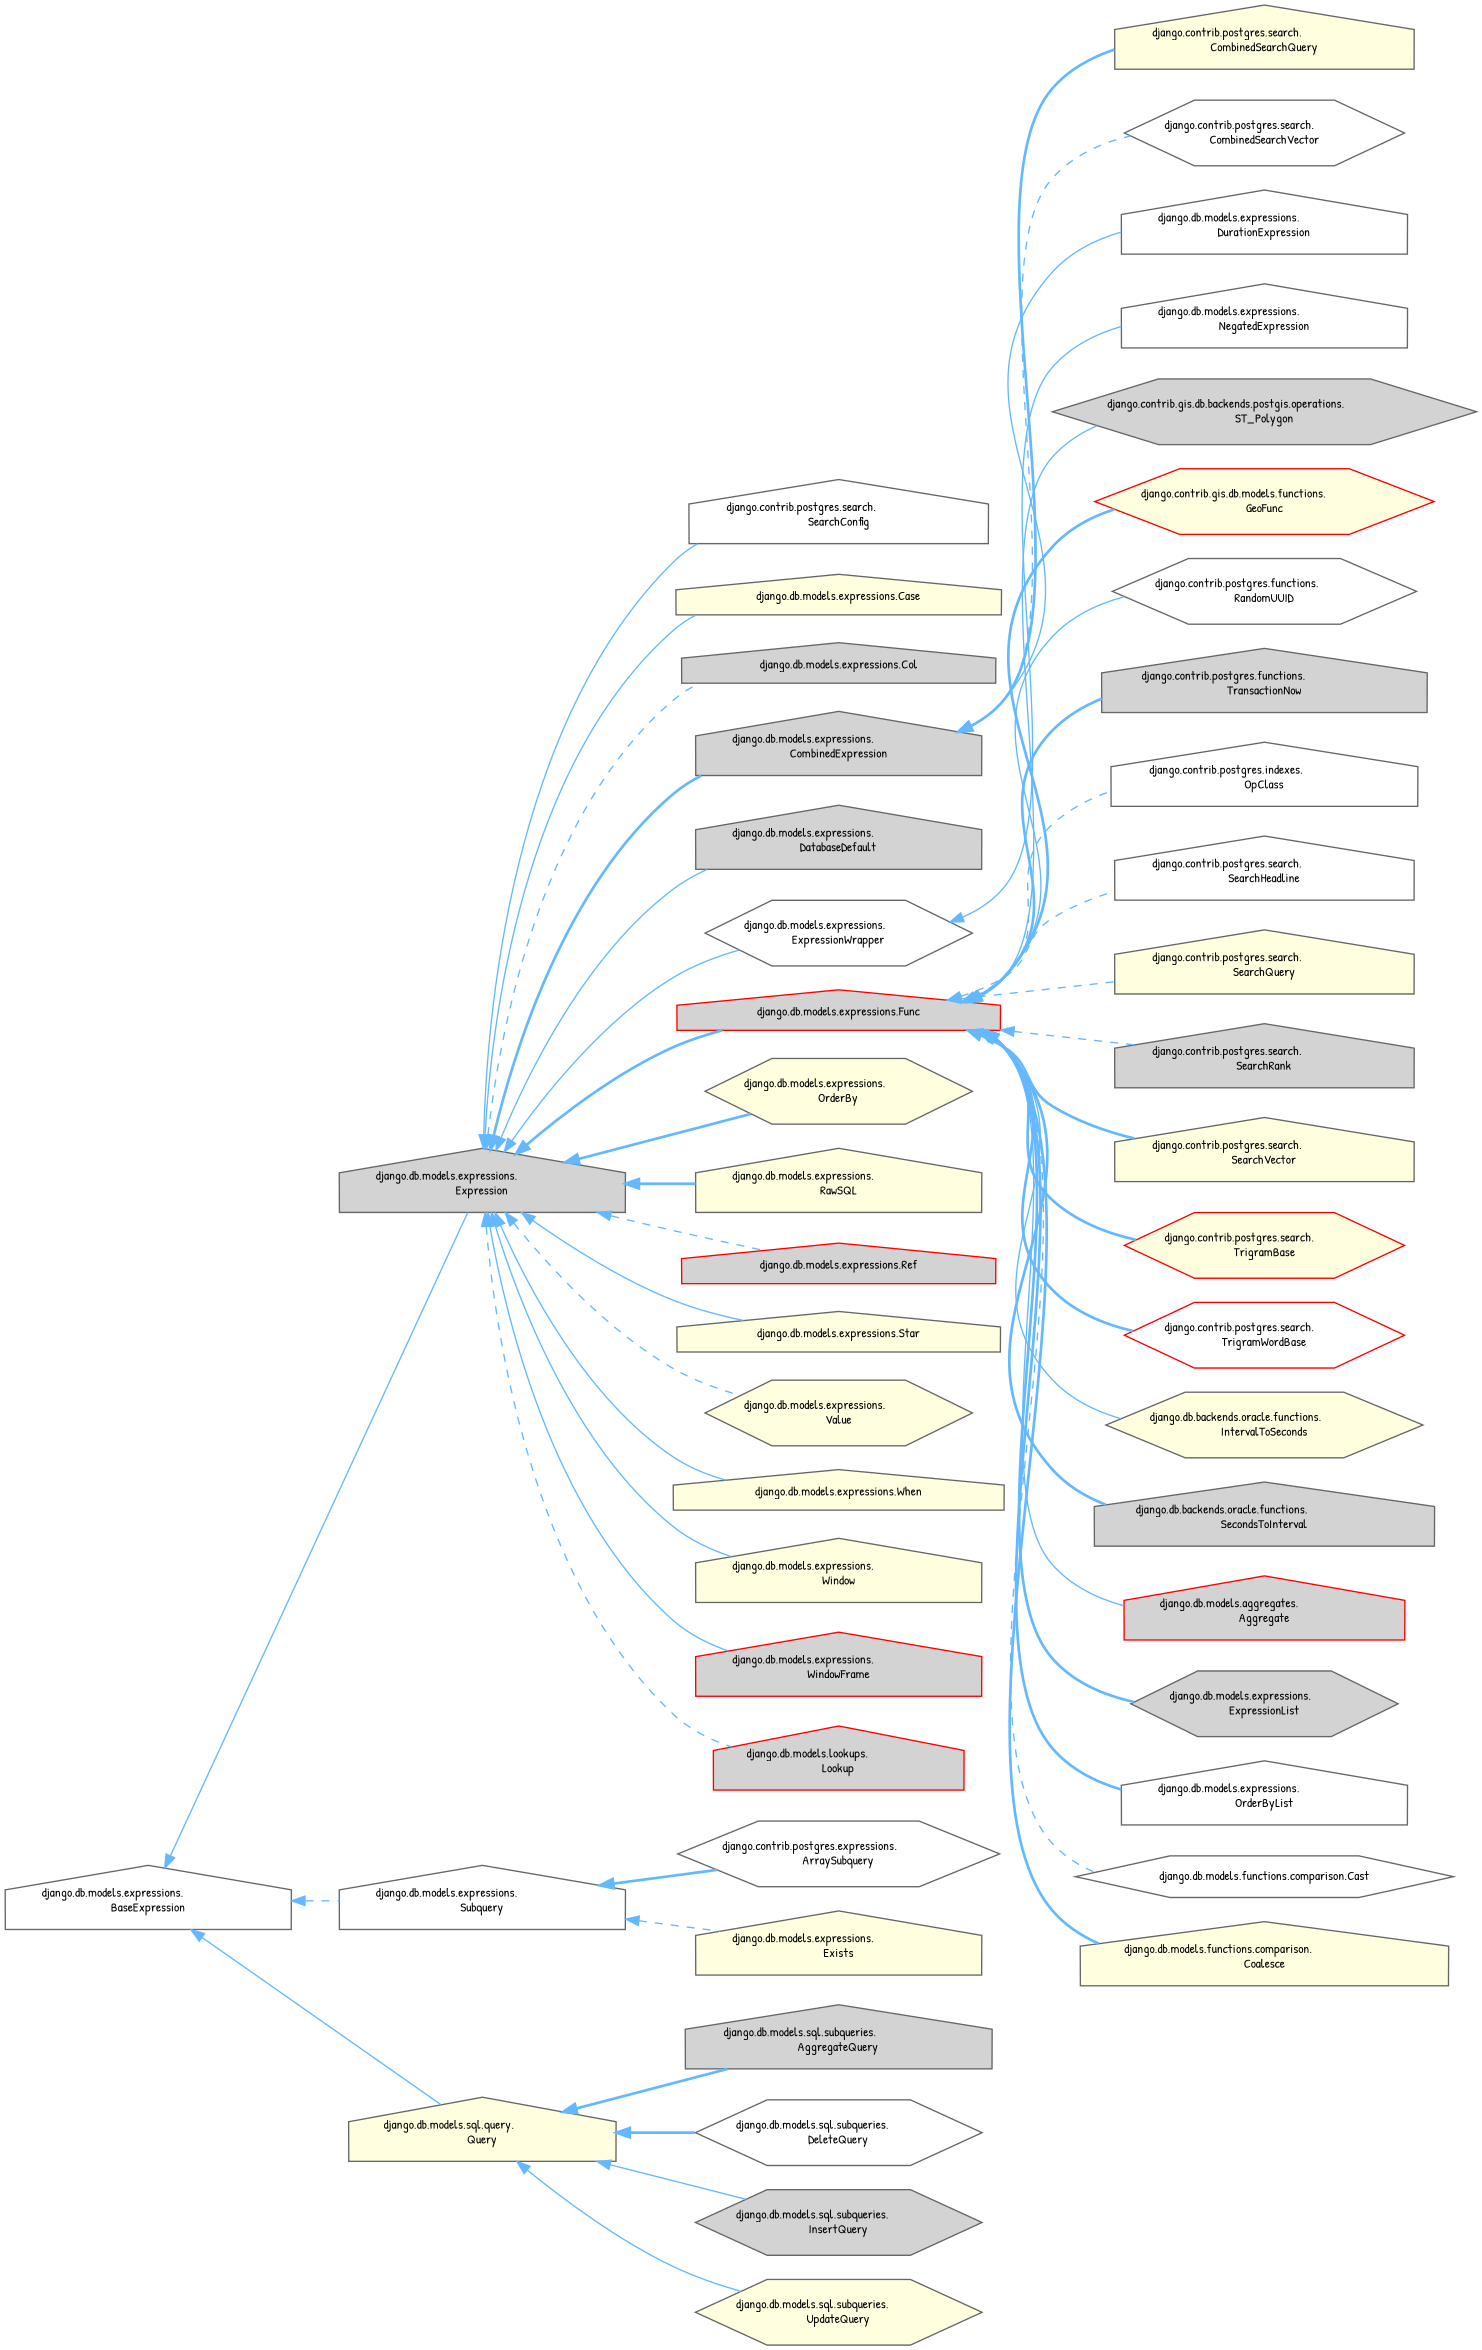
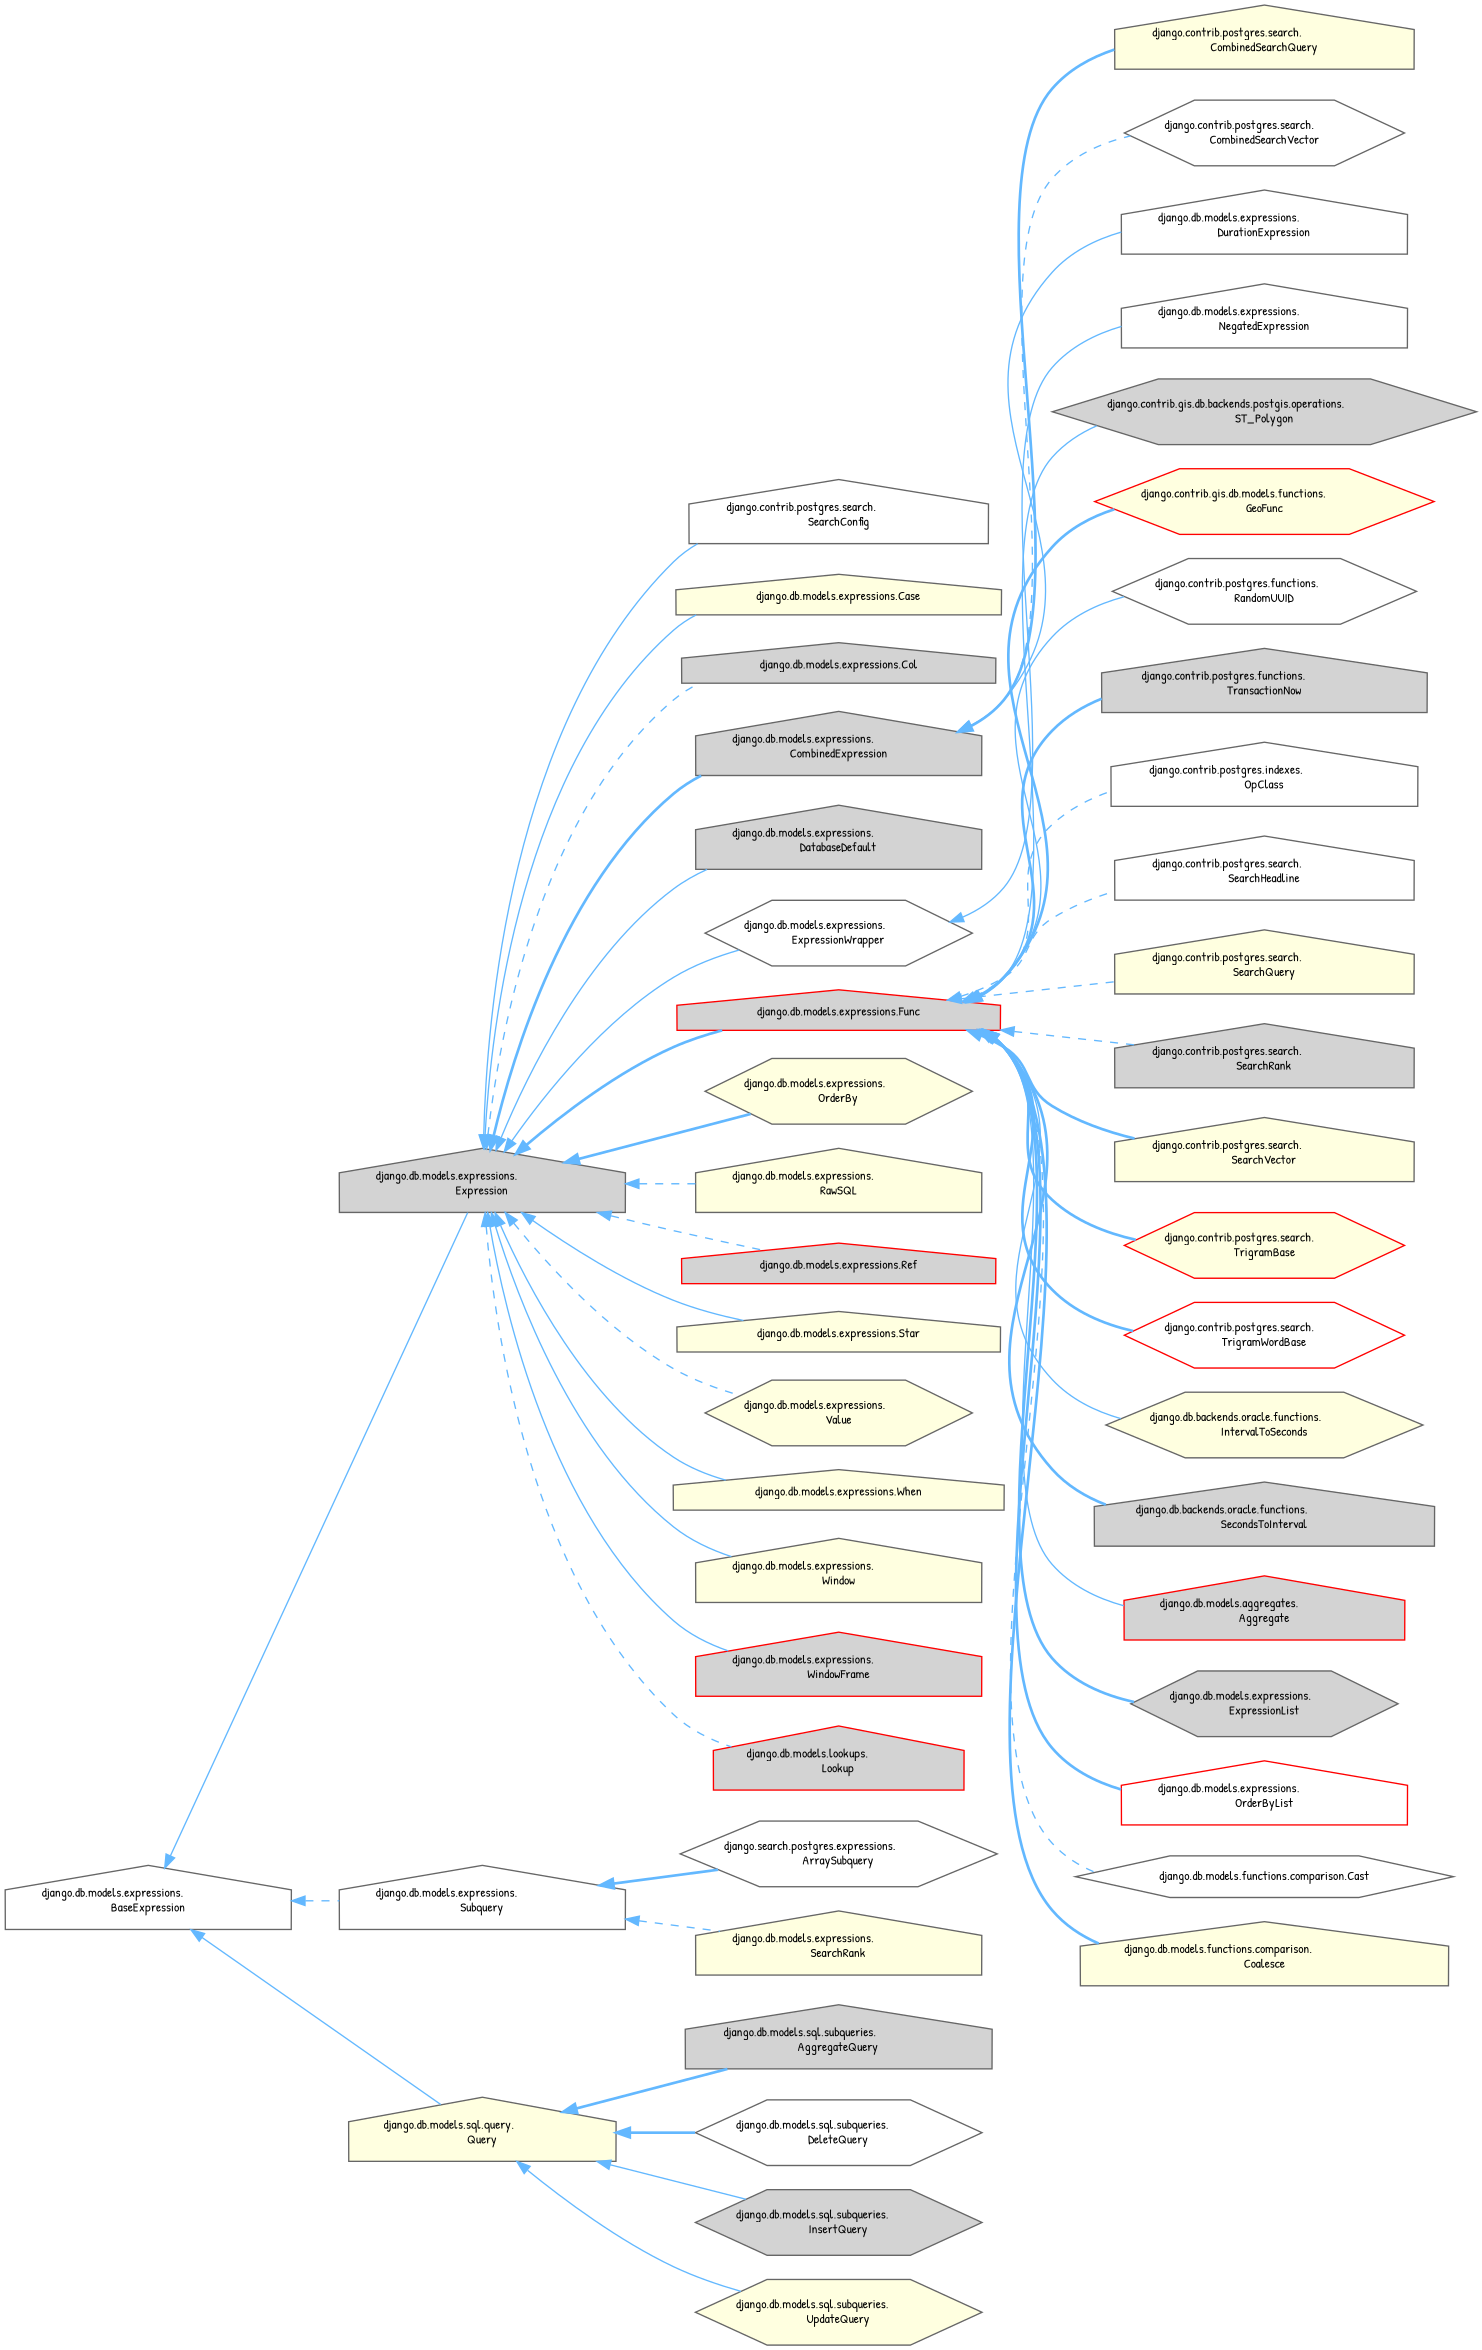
(667, 1184) -> (667, 1184)
(1264, 1796) -> (1264, 1796)
(839, 1854) -> (839, 1854)
(839, 1946) -> (839, 1946)
